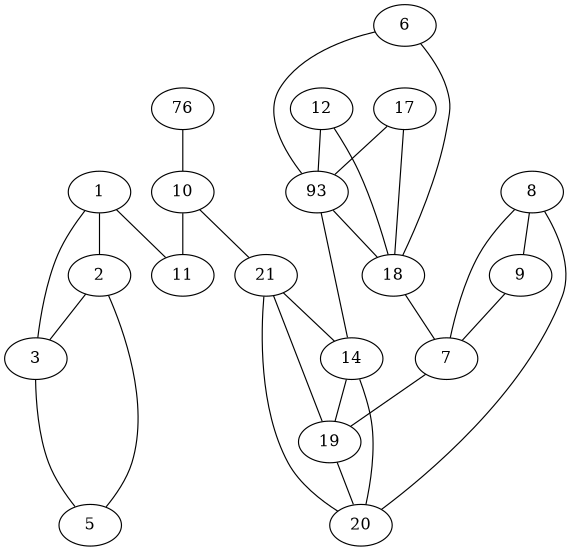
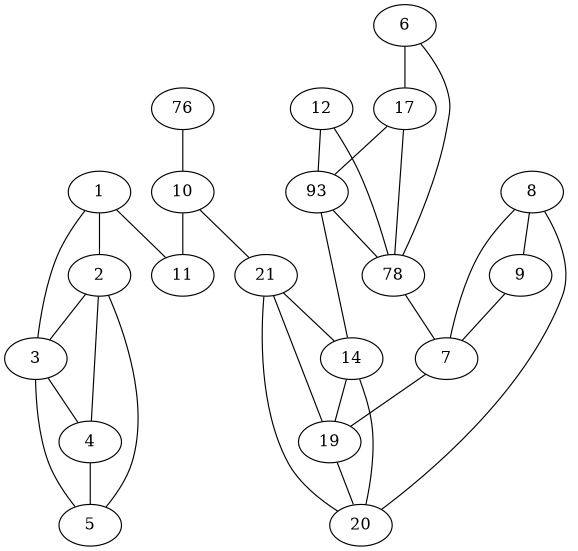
(286, 80) -> (405, 67)
(393, 275) -> (393, 275)
none -> (90, 442)
